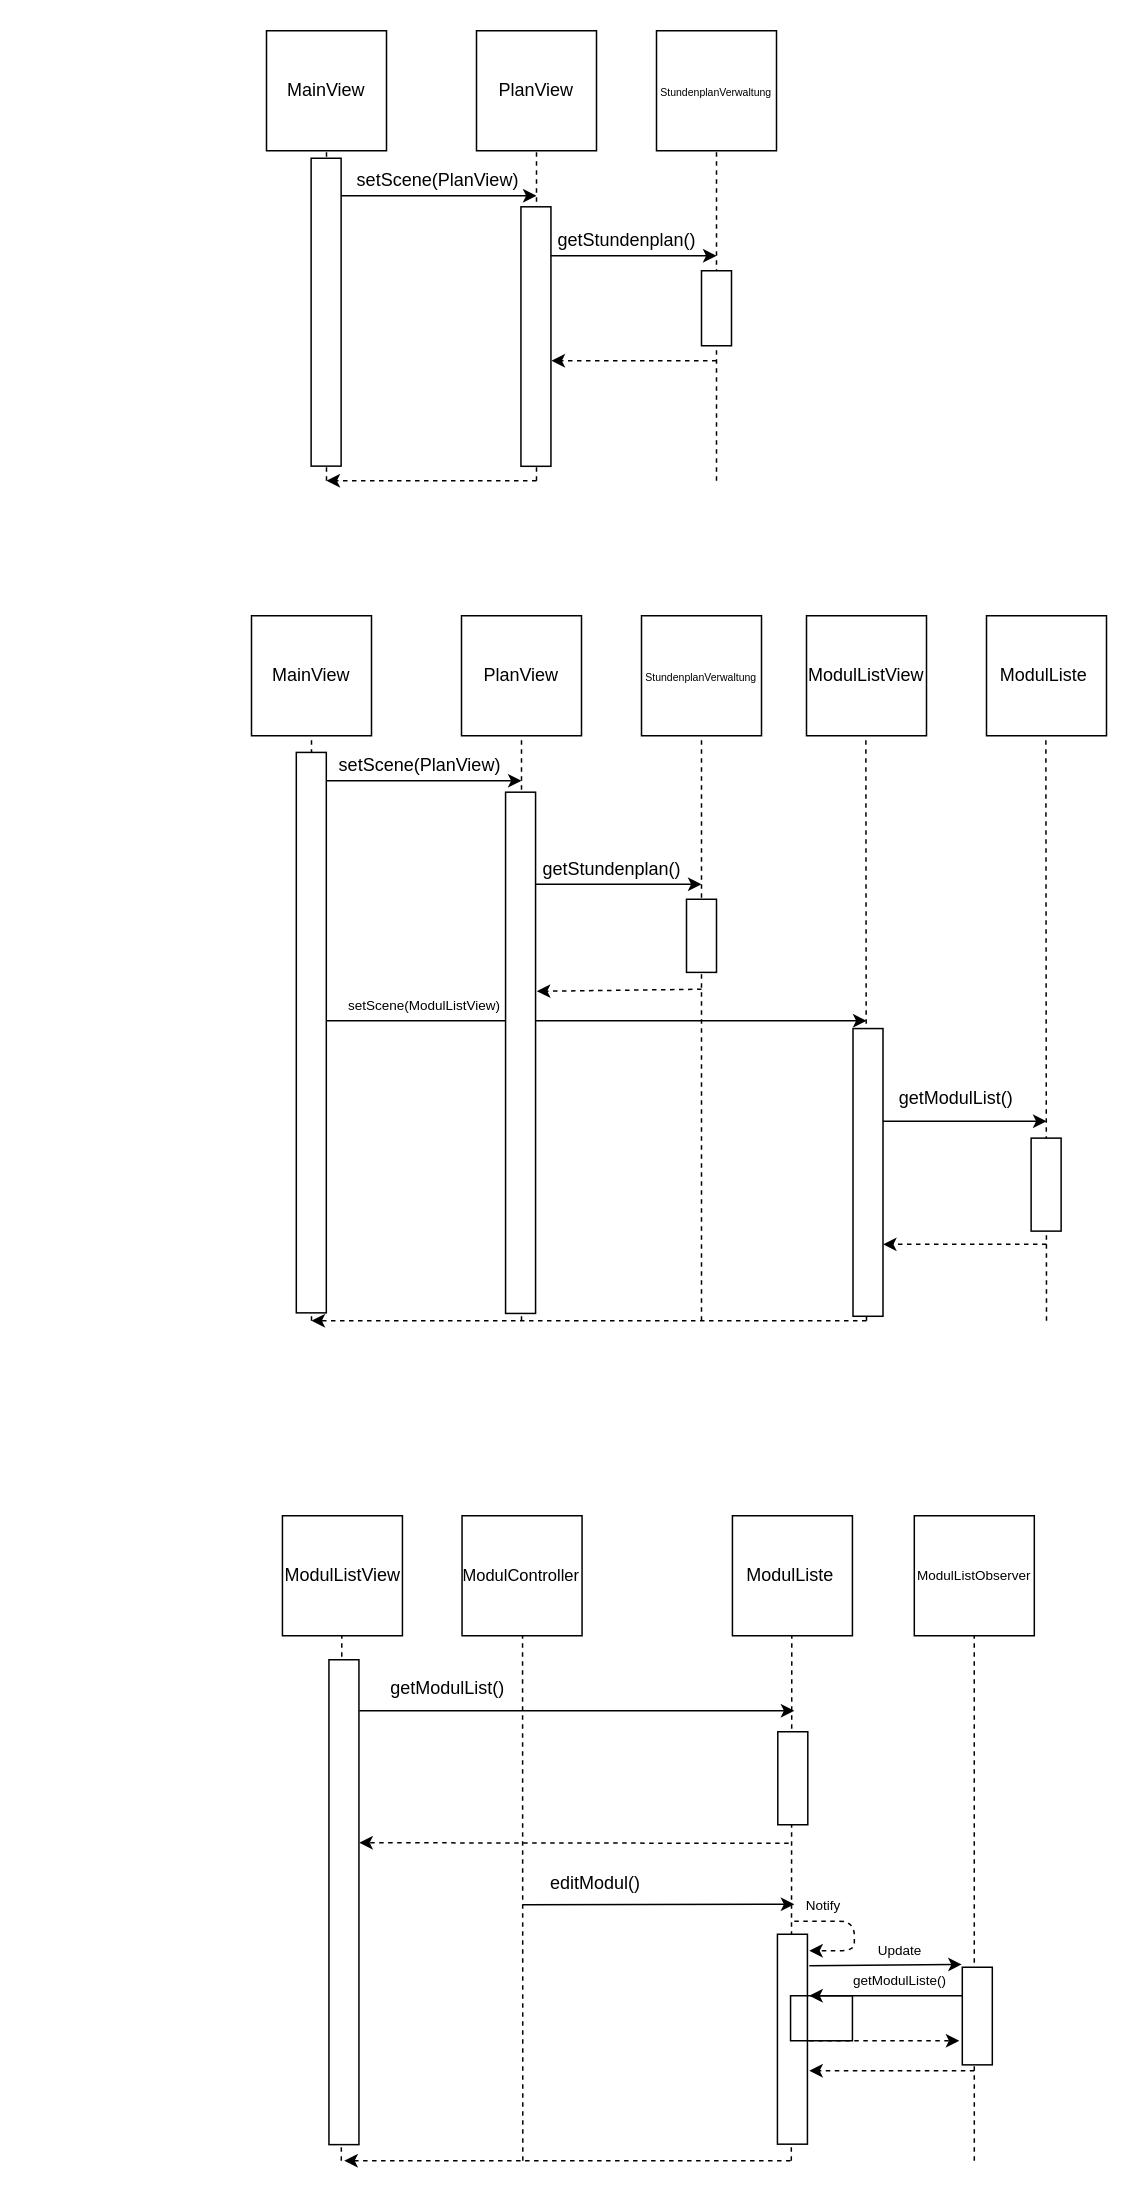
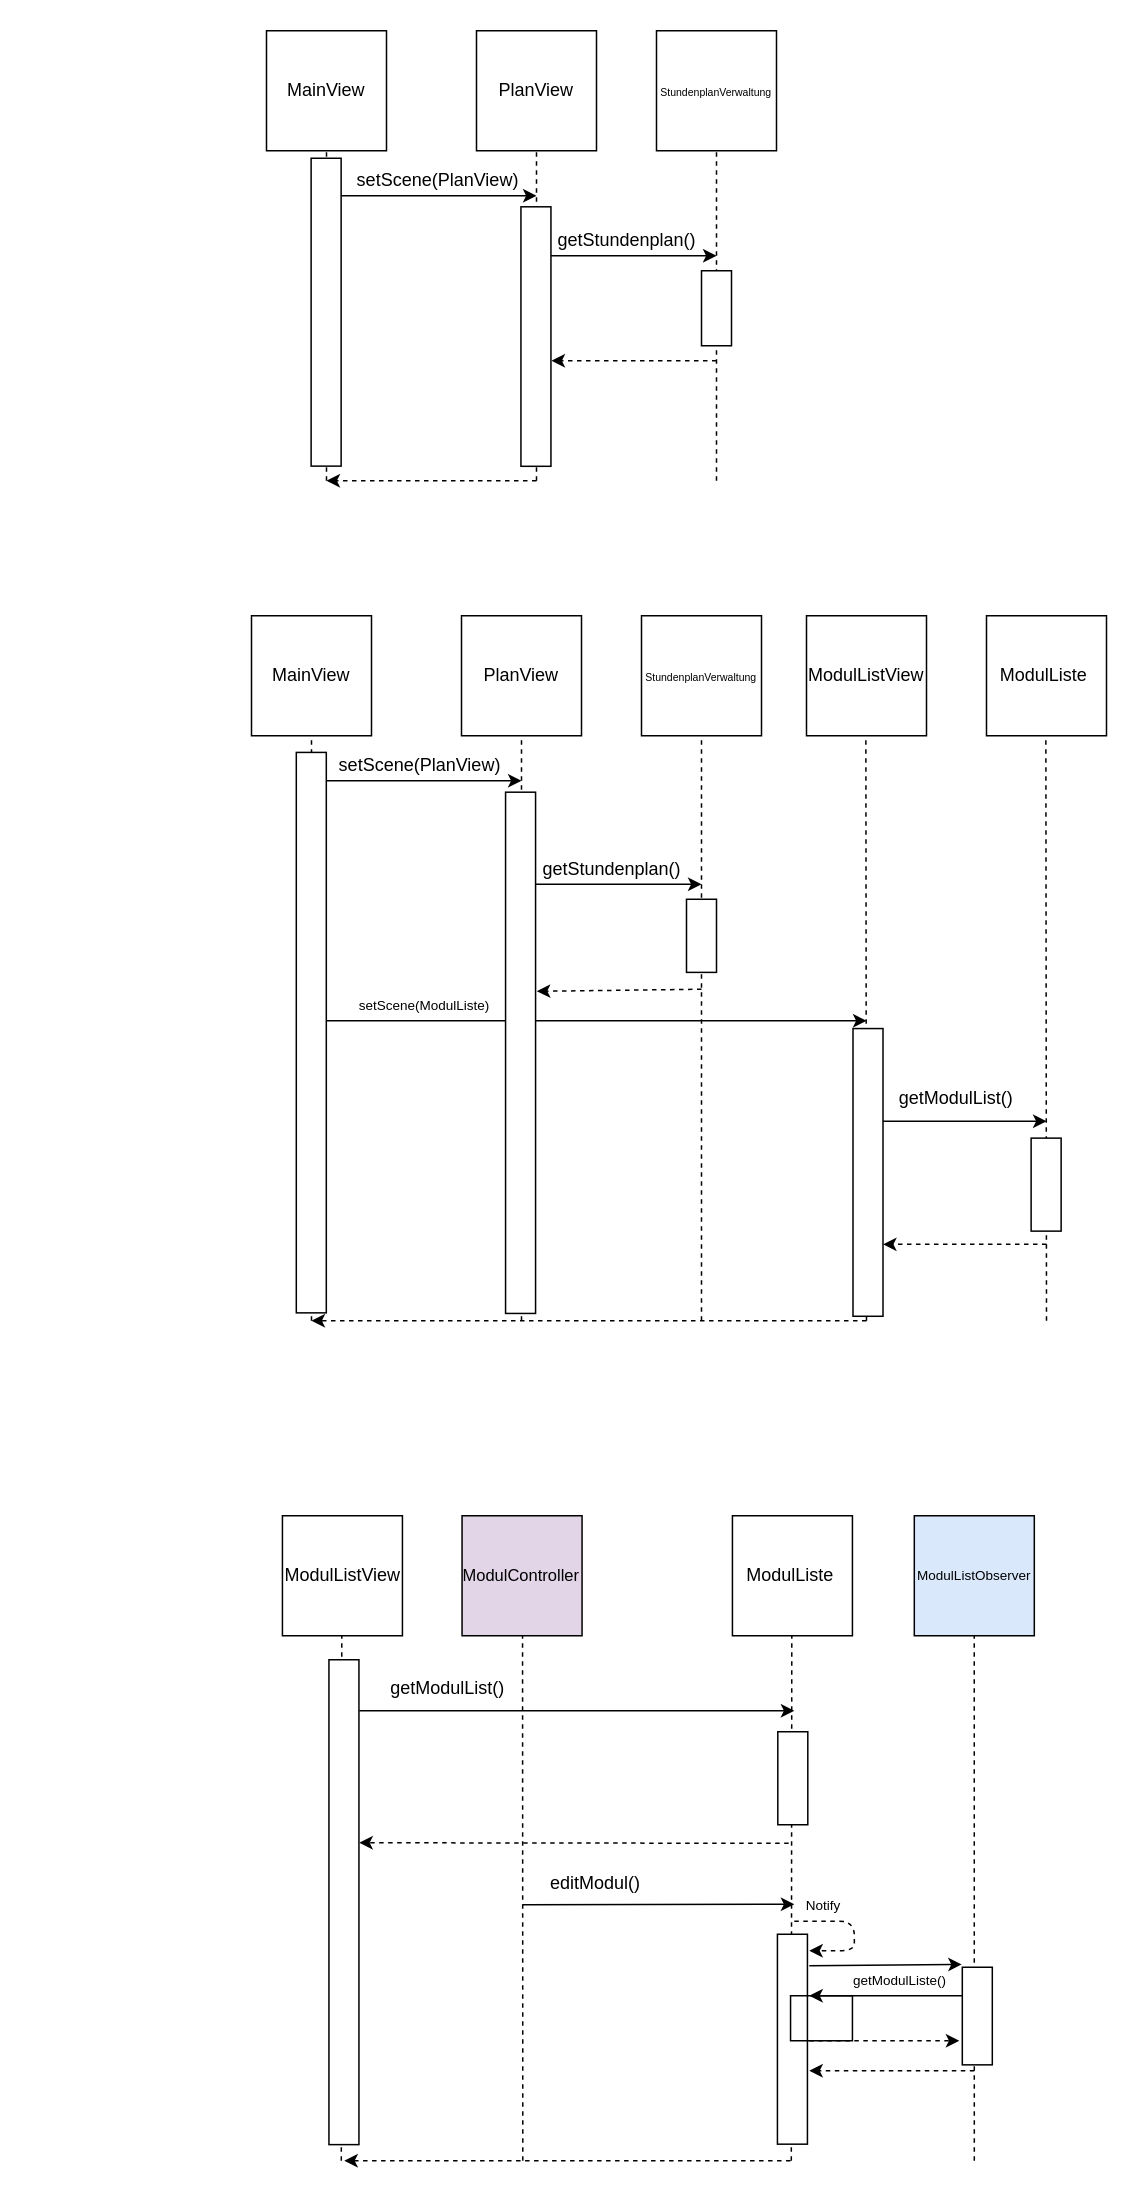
(425, 1004) -> (425, 1004)
(522, 1576) -> (522, 1576)
(974, 1576) -> (974, 1576)
(899, 1951) -> none
